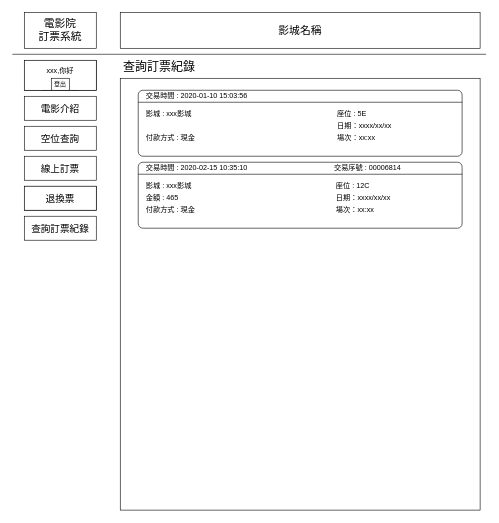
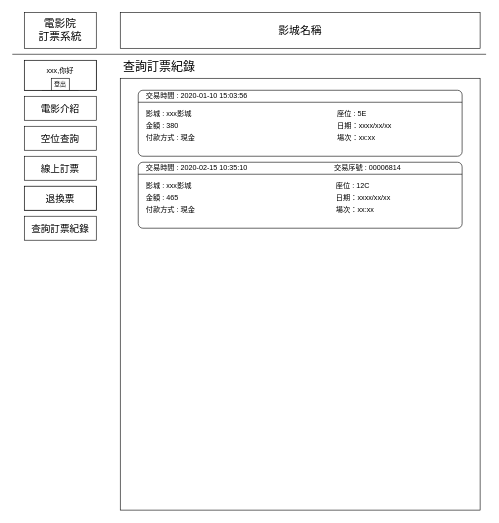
none -> (167, 126)
